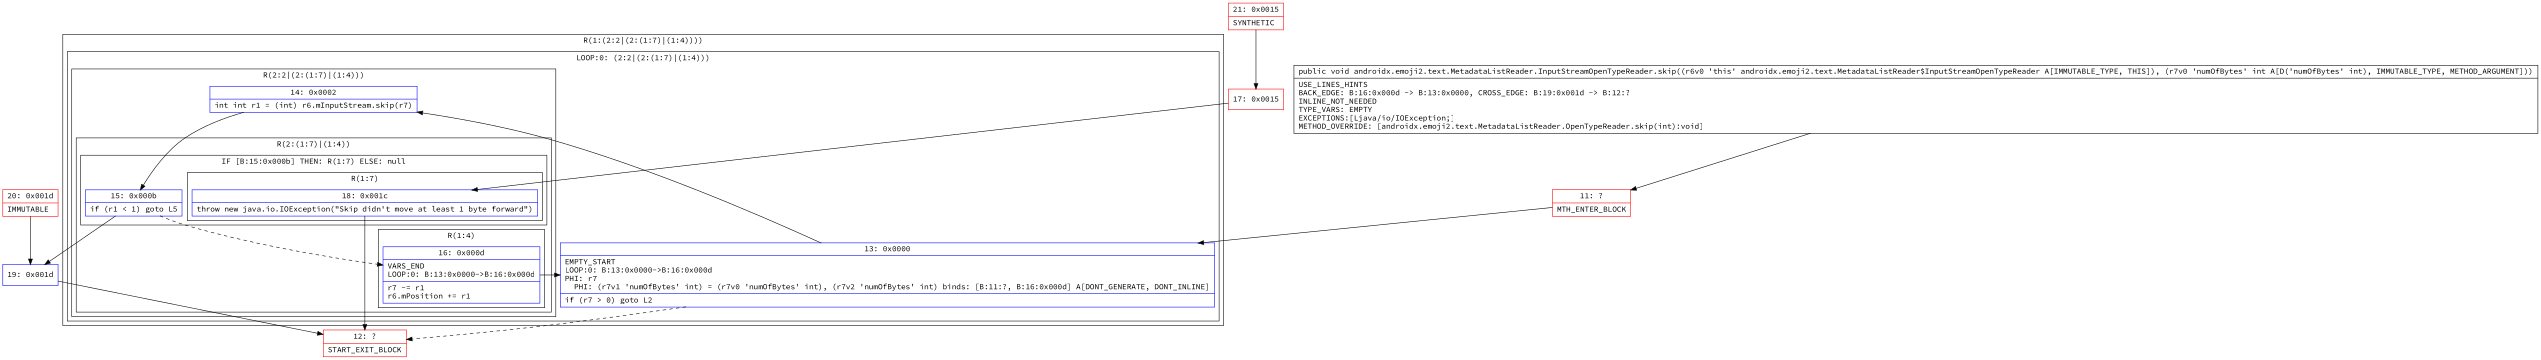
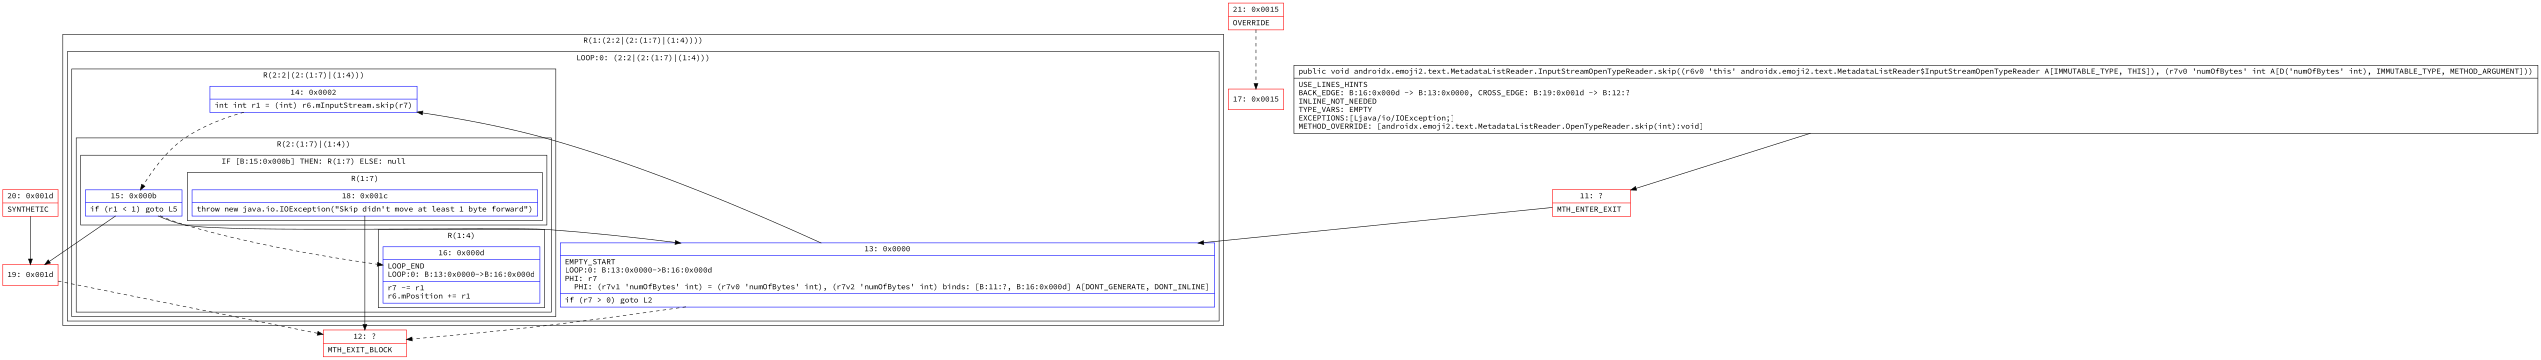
(1254, 23) -> (1252, 23)
(1256, 57) -> (1256, 57)
(191, 134) -> (191, 134)
(853, 146) -> none
(28, 209) -> (28, 209)
(1592, 209) -> (1589, 209)
(406, 266) -> (406, 266)
(30, 275) -> (30, 275)
(547, 275) -> (351, 229)
(188, 307) -> (188, 307)
(365, 350) -> (360, 350)
